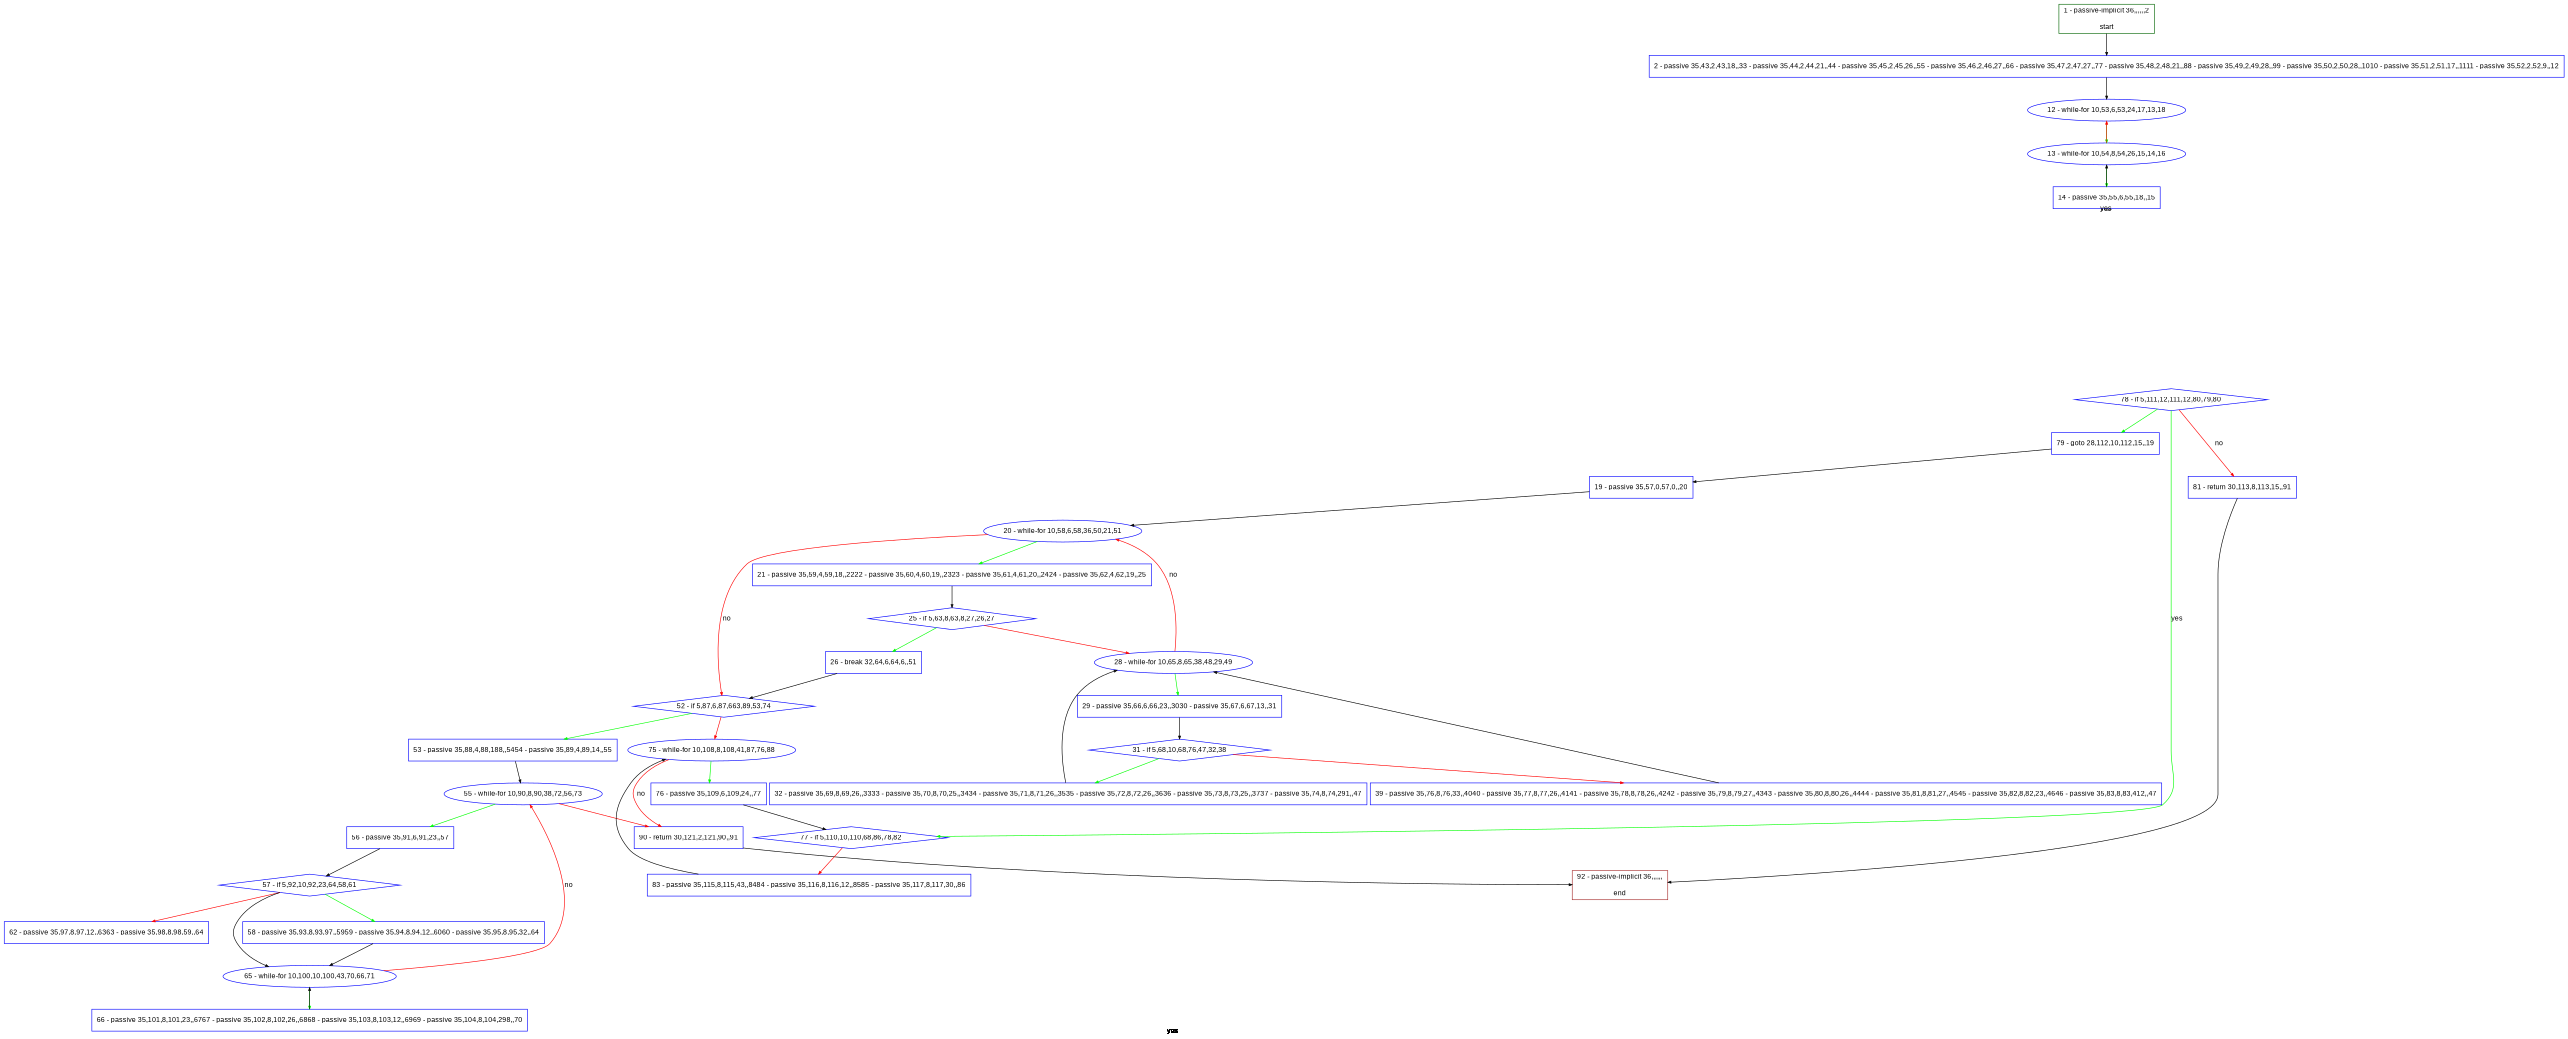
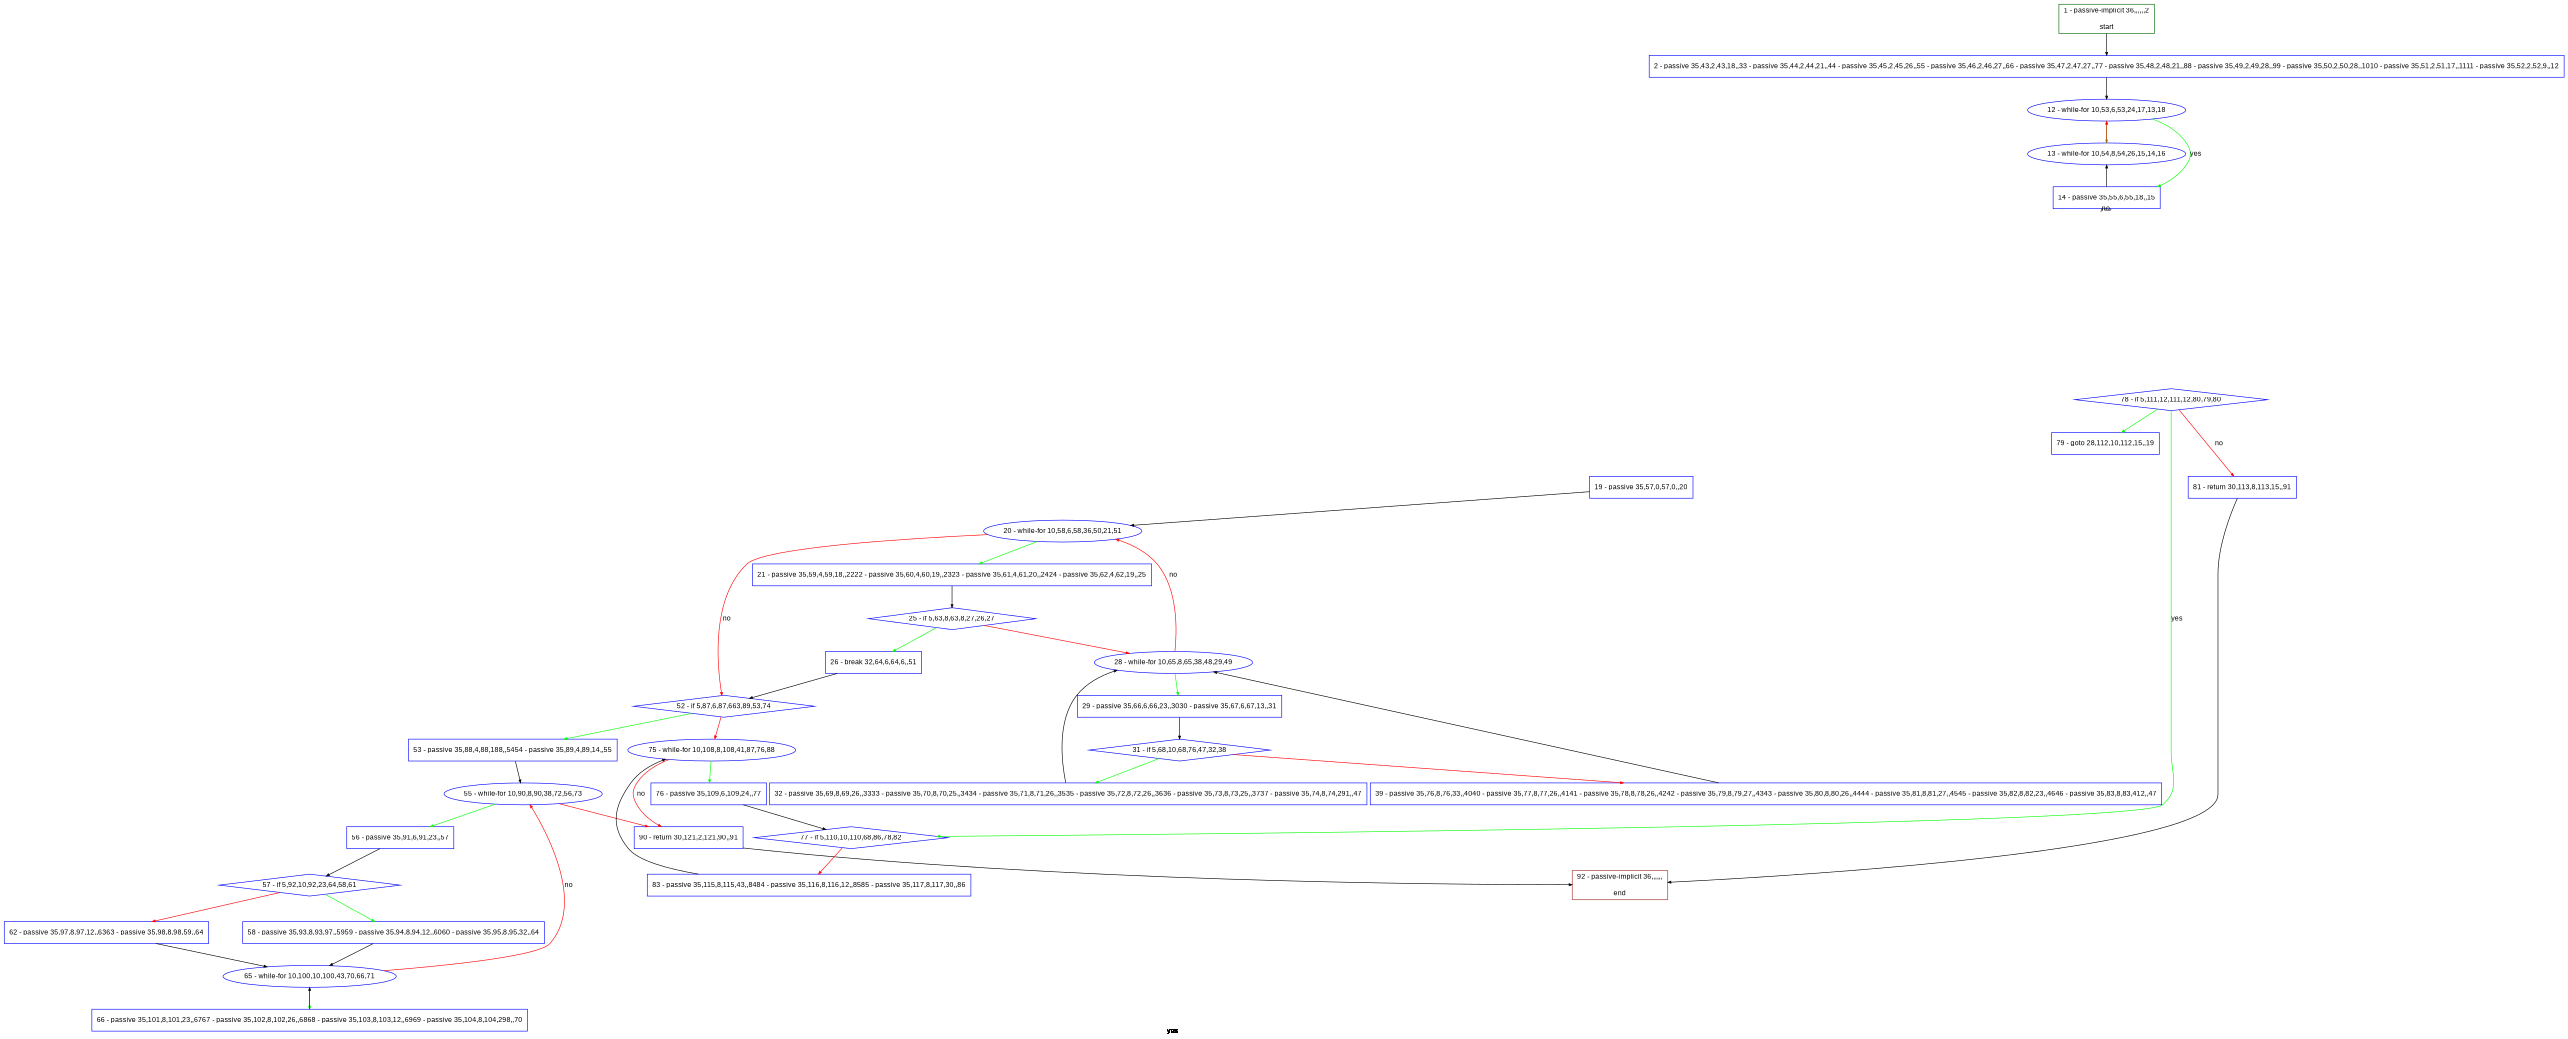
(2107, 174) -> (2190, 150)
(1874, 465) -> none
(235, 925) -> (210, 955)
